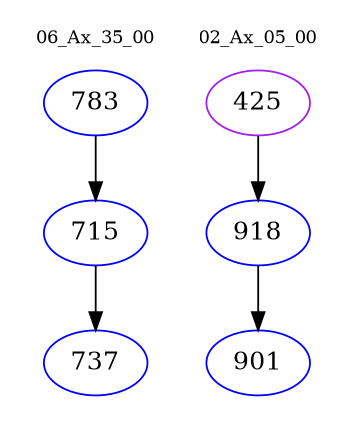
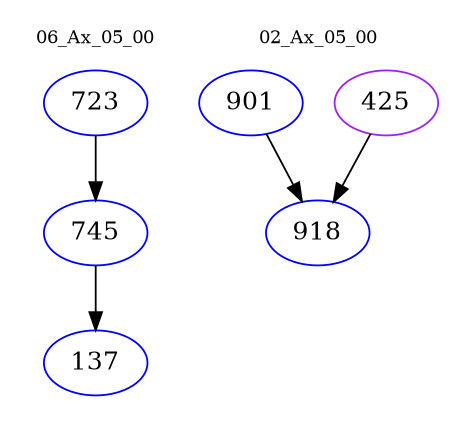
(96, 39) -> (96, 39)
(96, 103) -> (96, 103)
(96, 233) -> (96, 233)
(258, 289) -> (280, 159)
(96, 363) -> (96, 363)
